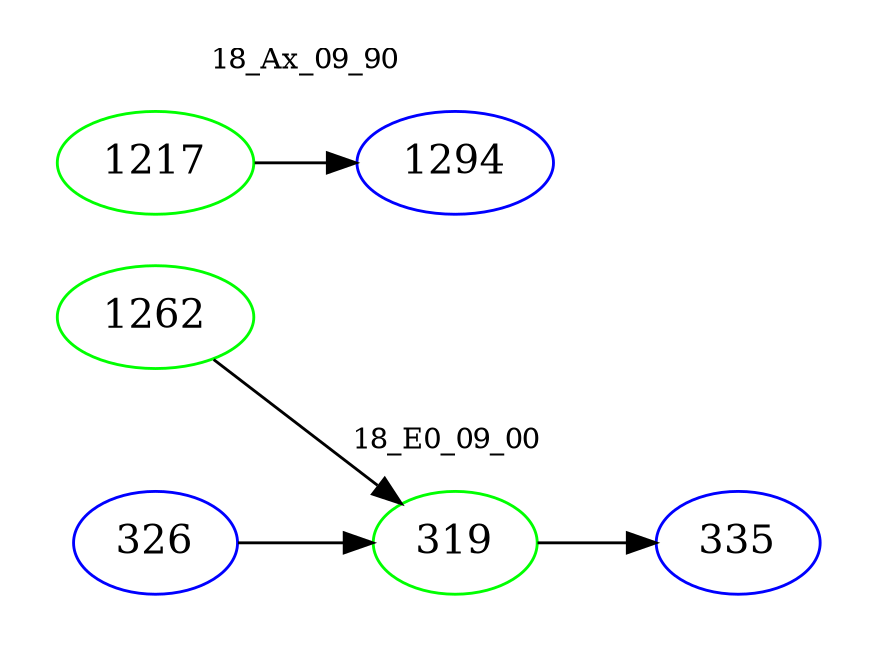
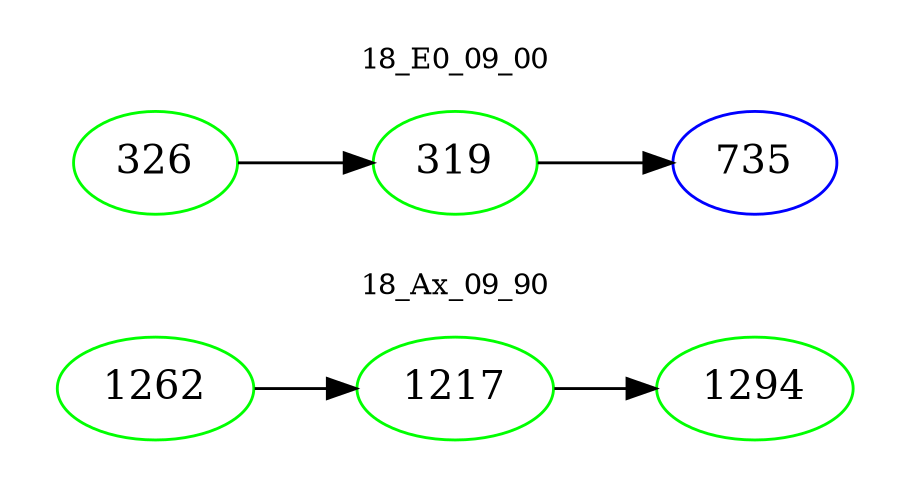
(455, 163) -> (755, 389)
(308, 432) -> (291, 389)
(156, 543) -> (156, 163)
(738, 543) -> (755, 163)
